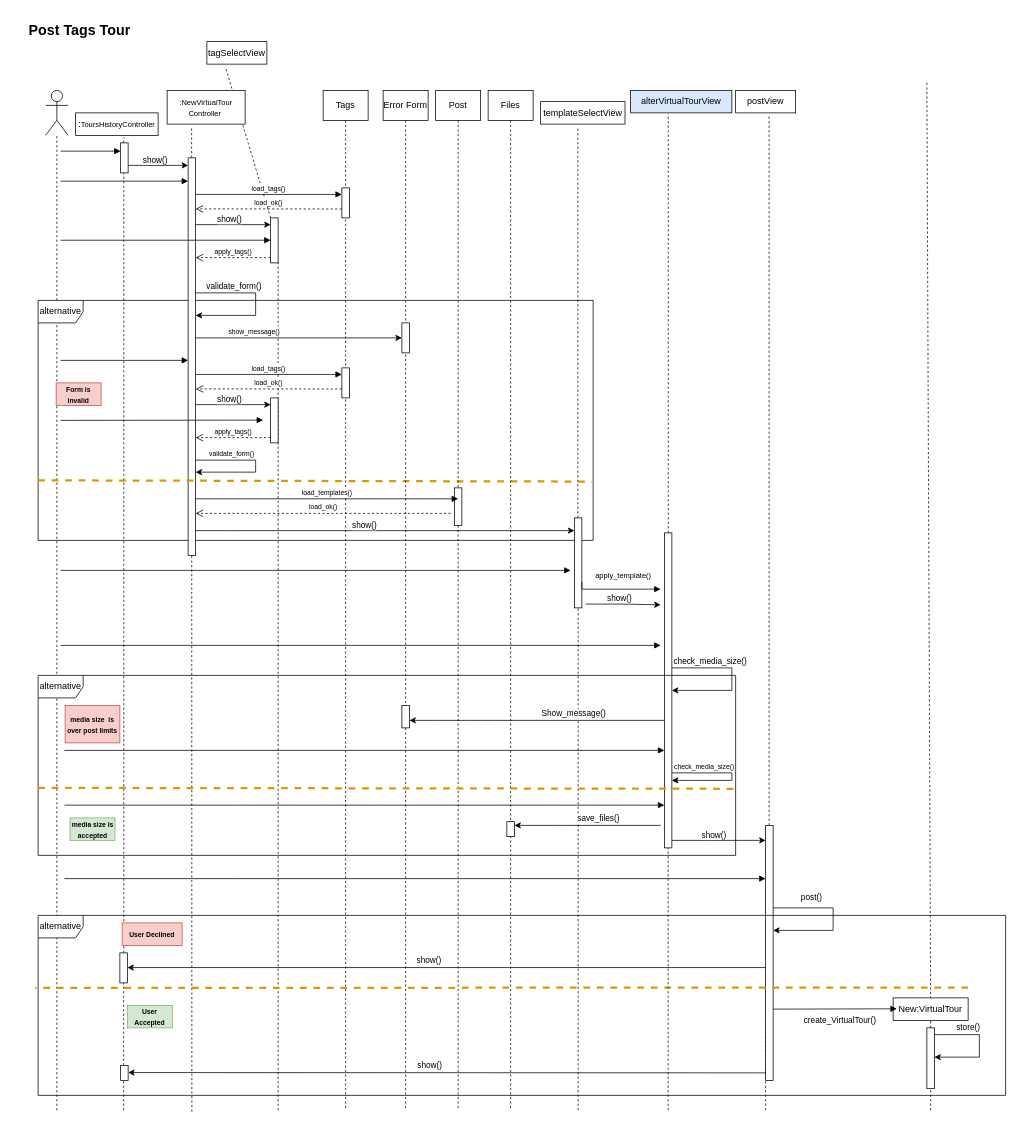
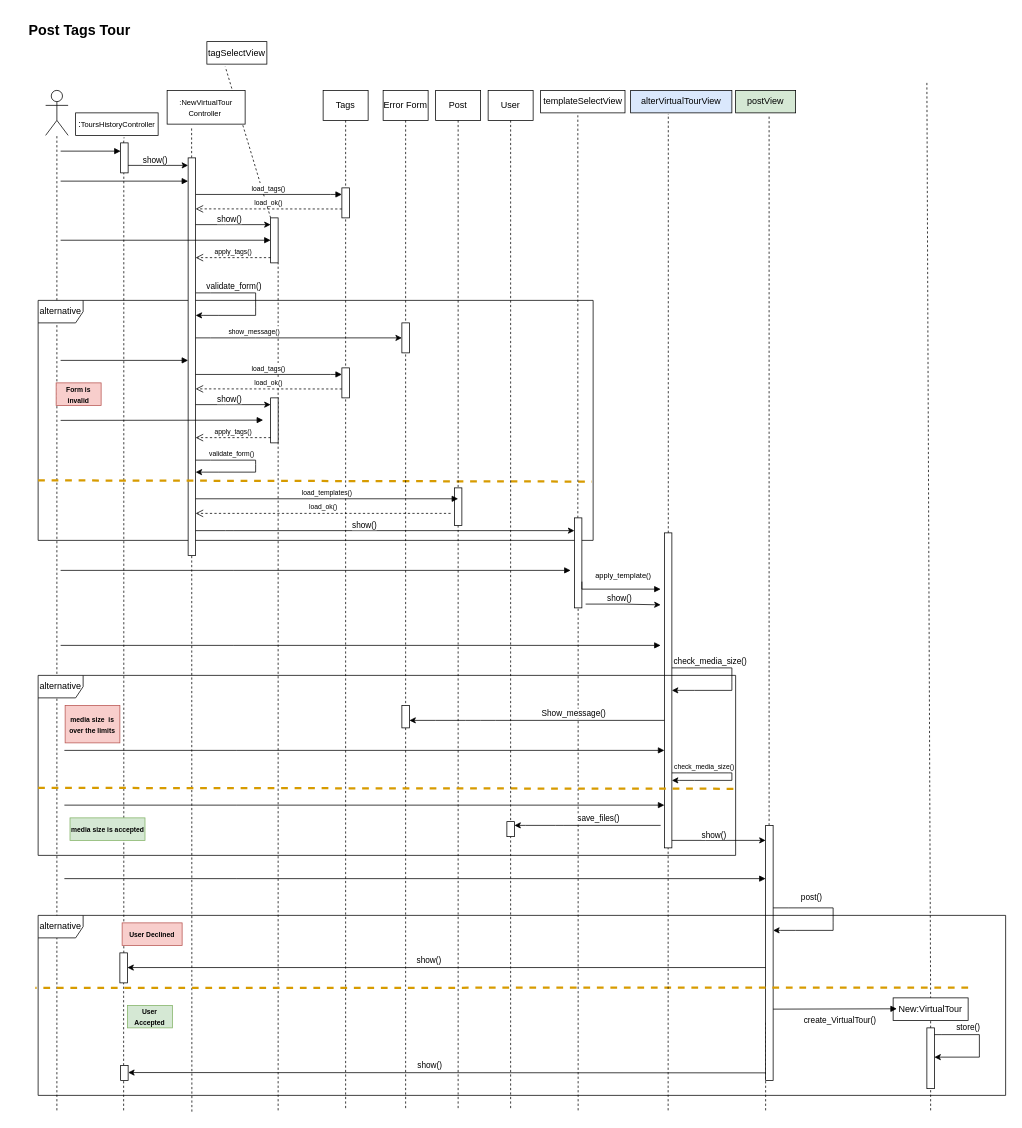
(765, 102) -> (765, 102)
(510, 105) -> (510, 105)
(583, 113) -> (583, 102)
(92, 724) -> (92, 724)
(92, 829) -> (107, 829)
